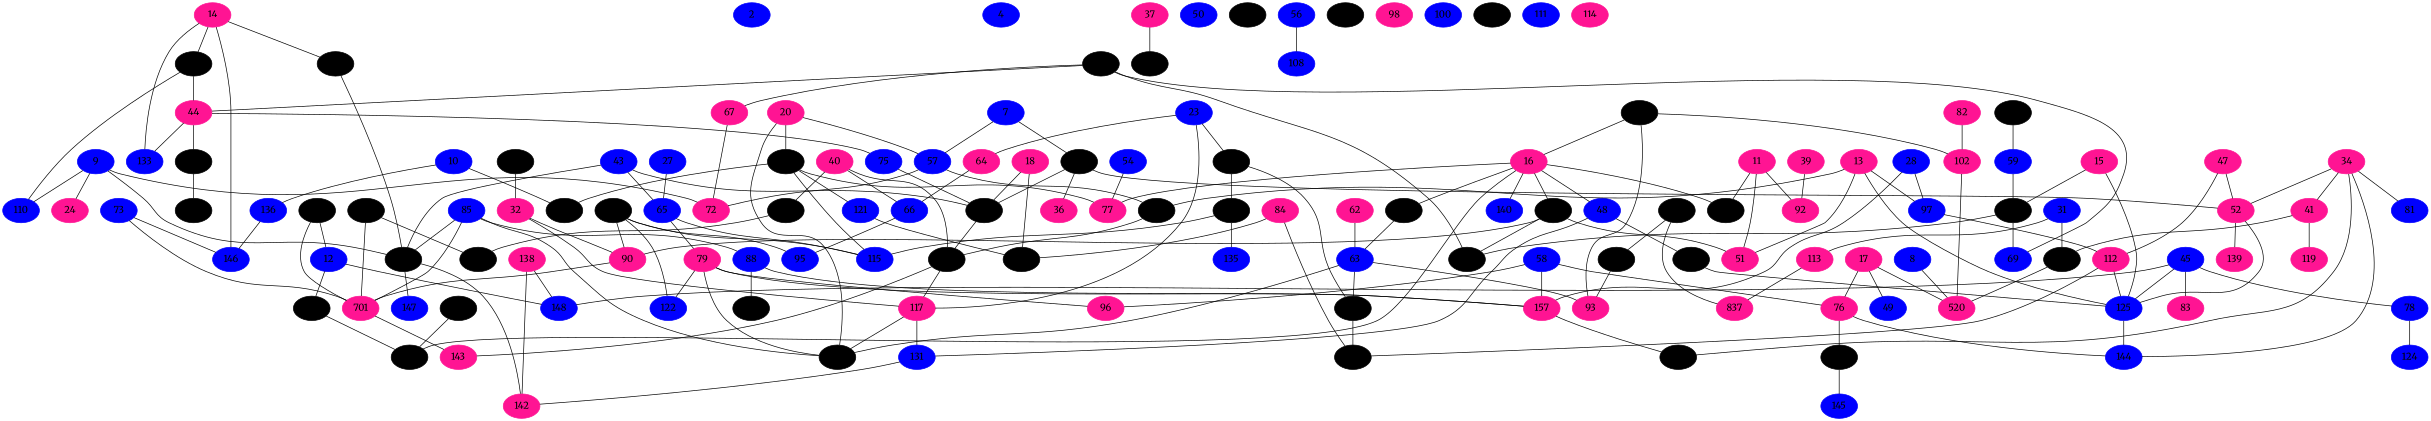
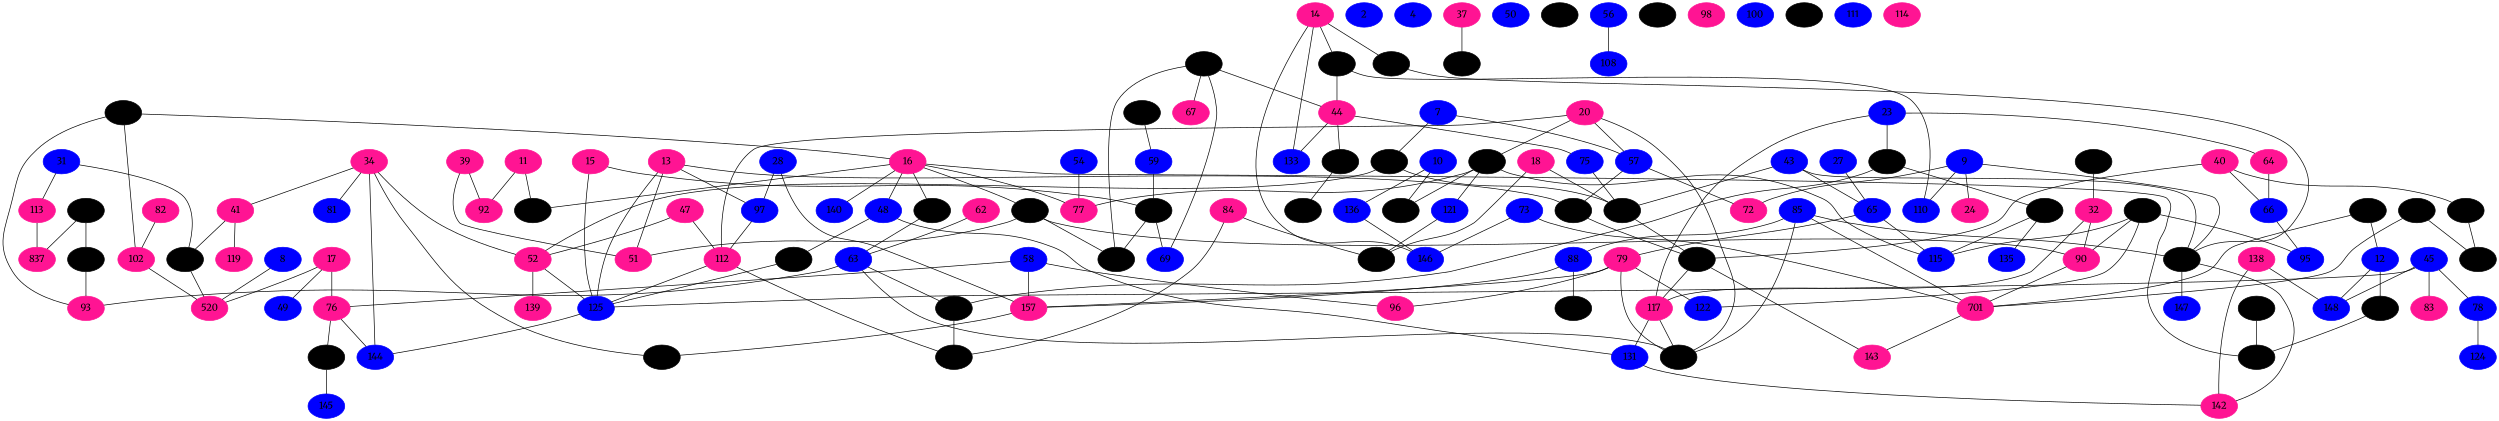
none -> (1130, 129)
(720, 162) -> none
(1059, 211) -> none
(1752, 211) -> (512, 236)
